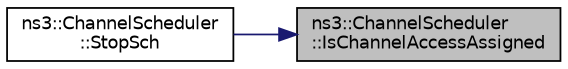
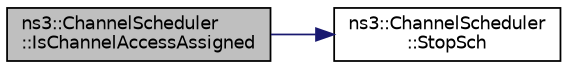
(256, 34) -> (293, 34)
